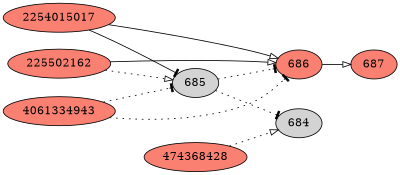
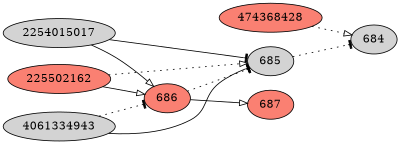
(59, 18) -> (59, 33)
(245, 74) -> (212, 82)
(136, 95) -> (188, 121)
(59, 111) -> (59, 126)
